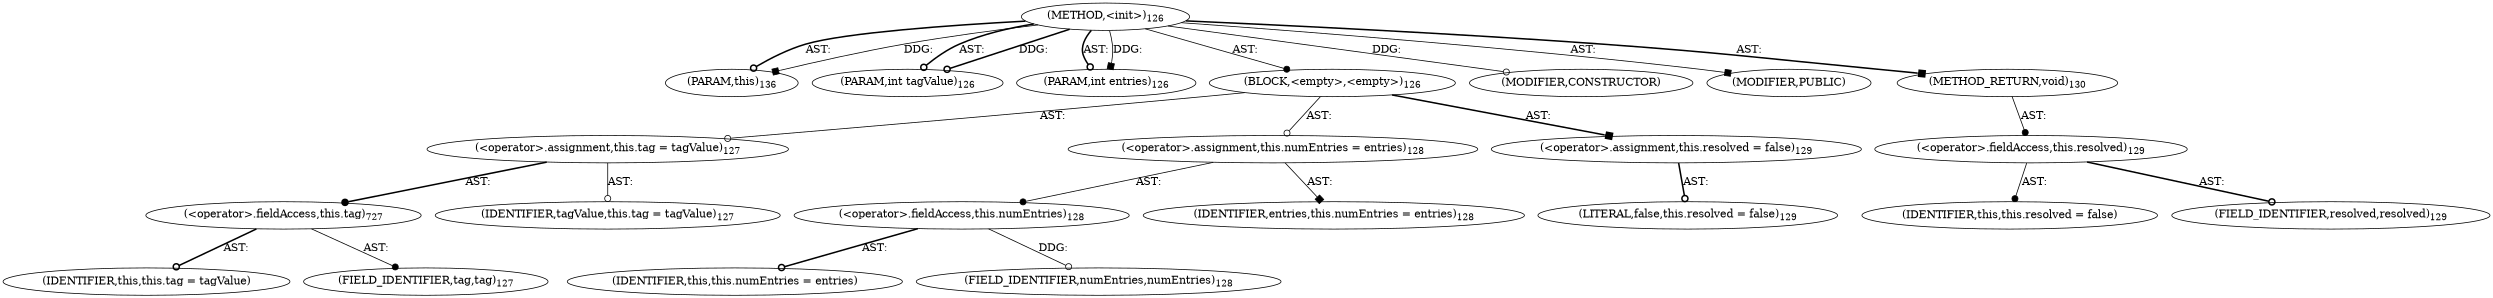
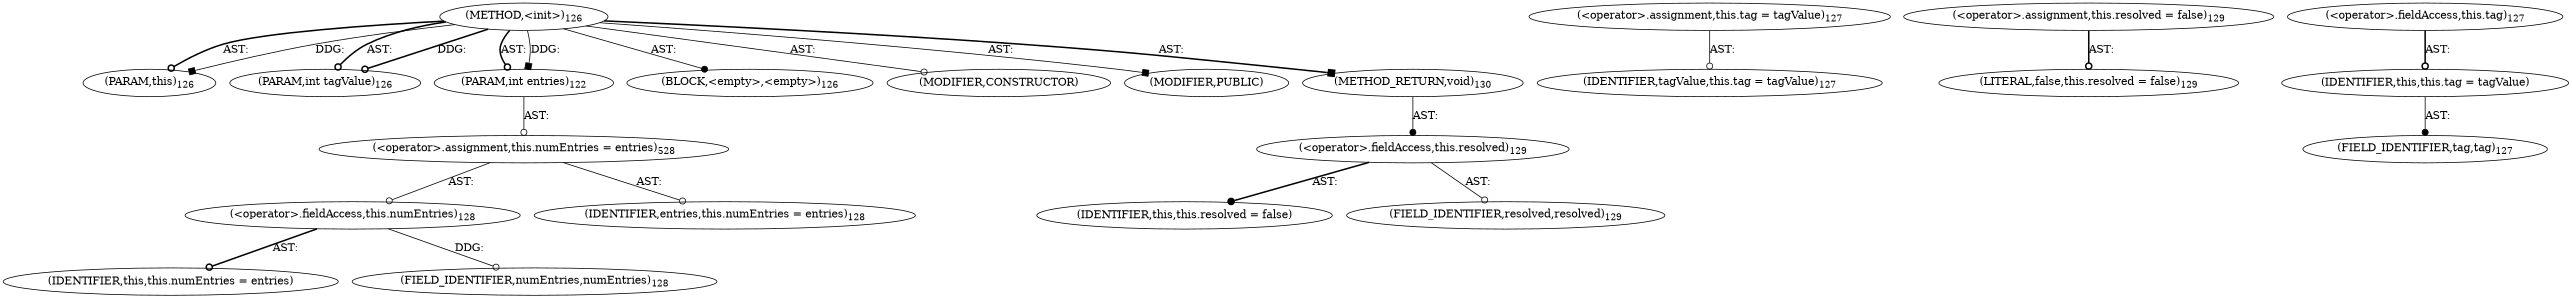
(1388, 50) -> (805, 50)
(768, 82) -> (186, 82)
(1160, 82) -> (578, 82)
(1305, 114) -> (524, 113)
(1498, 115) -> none
(988, 116) -> none
(1416, 148) -> (667, 148)
(2021, 179) -> (1302, 181)
(1301, 180) -> (621, 181)
(447, 182) -> none
(1120, 182) -> (441, 181)
(2178, 182) -> (1457, 181)
(374, 214) -> (2516, 16)
(352, 247) -> (2425, 113)
